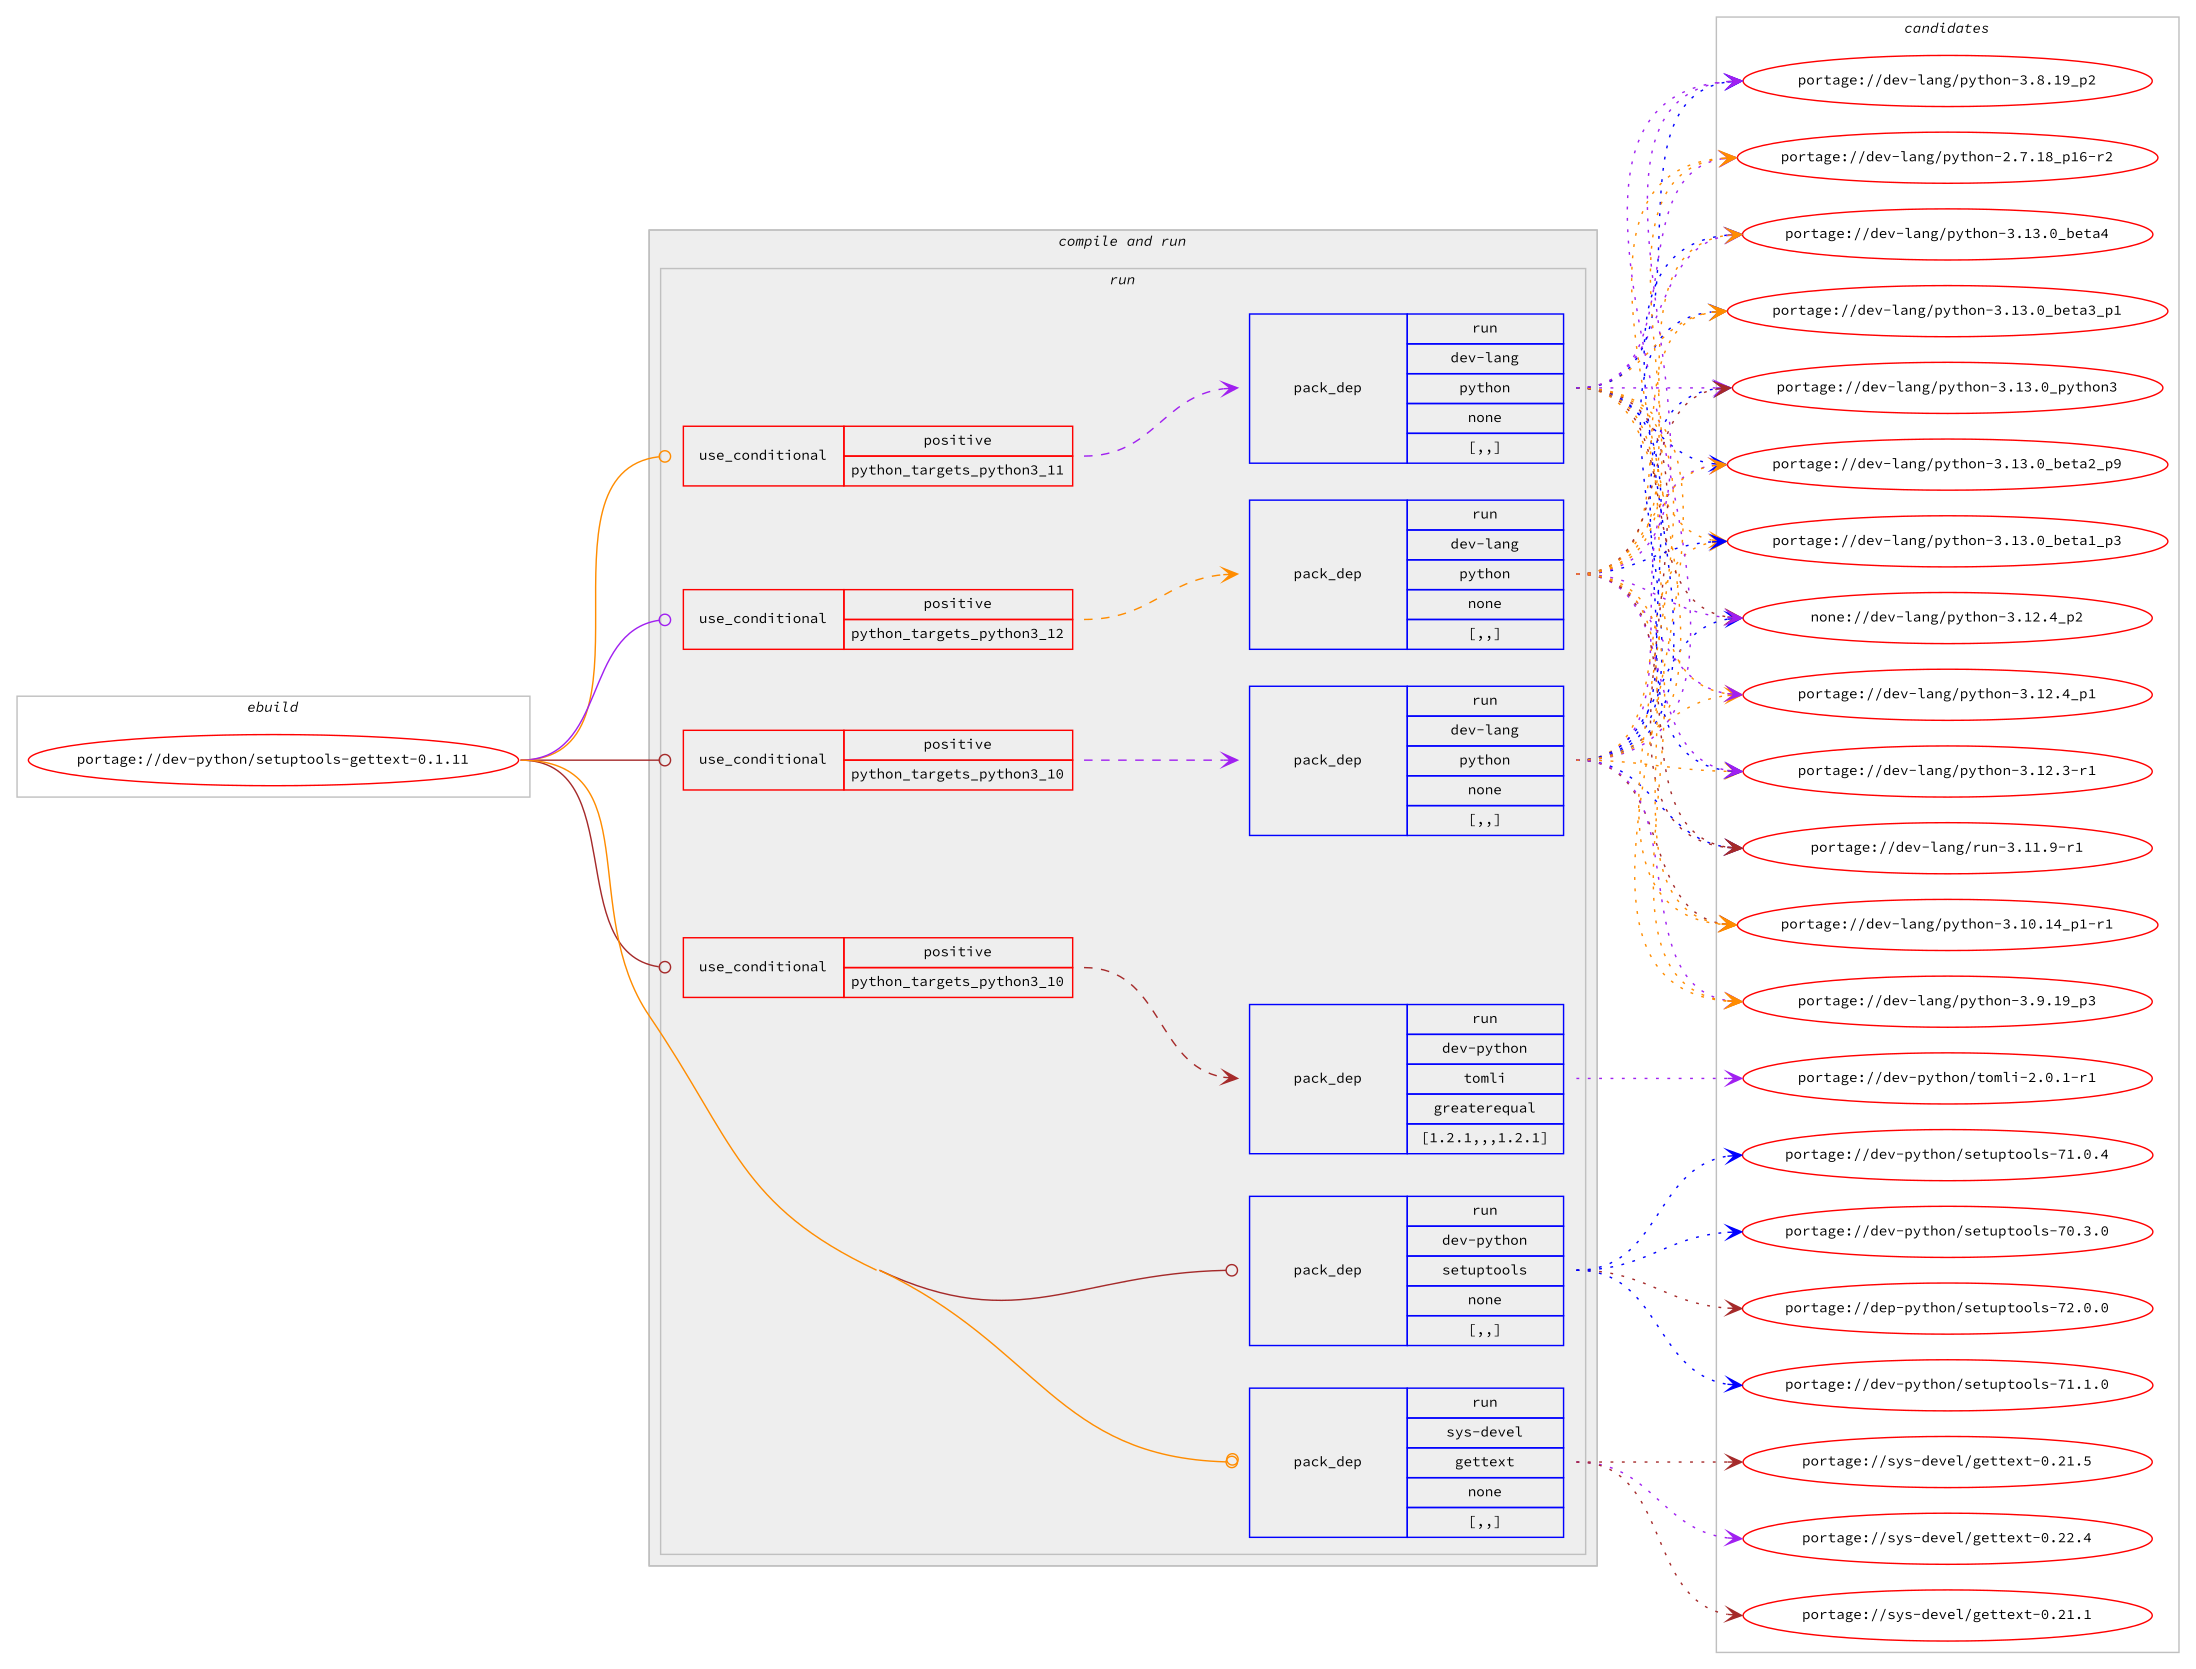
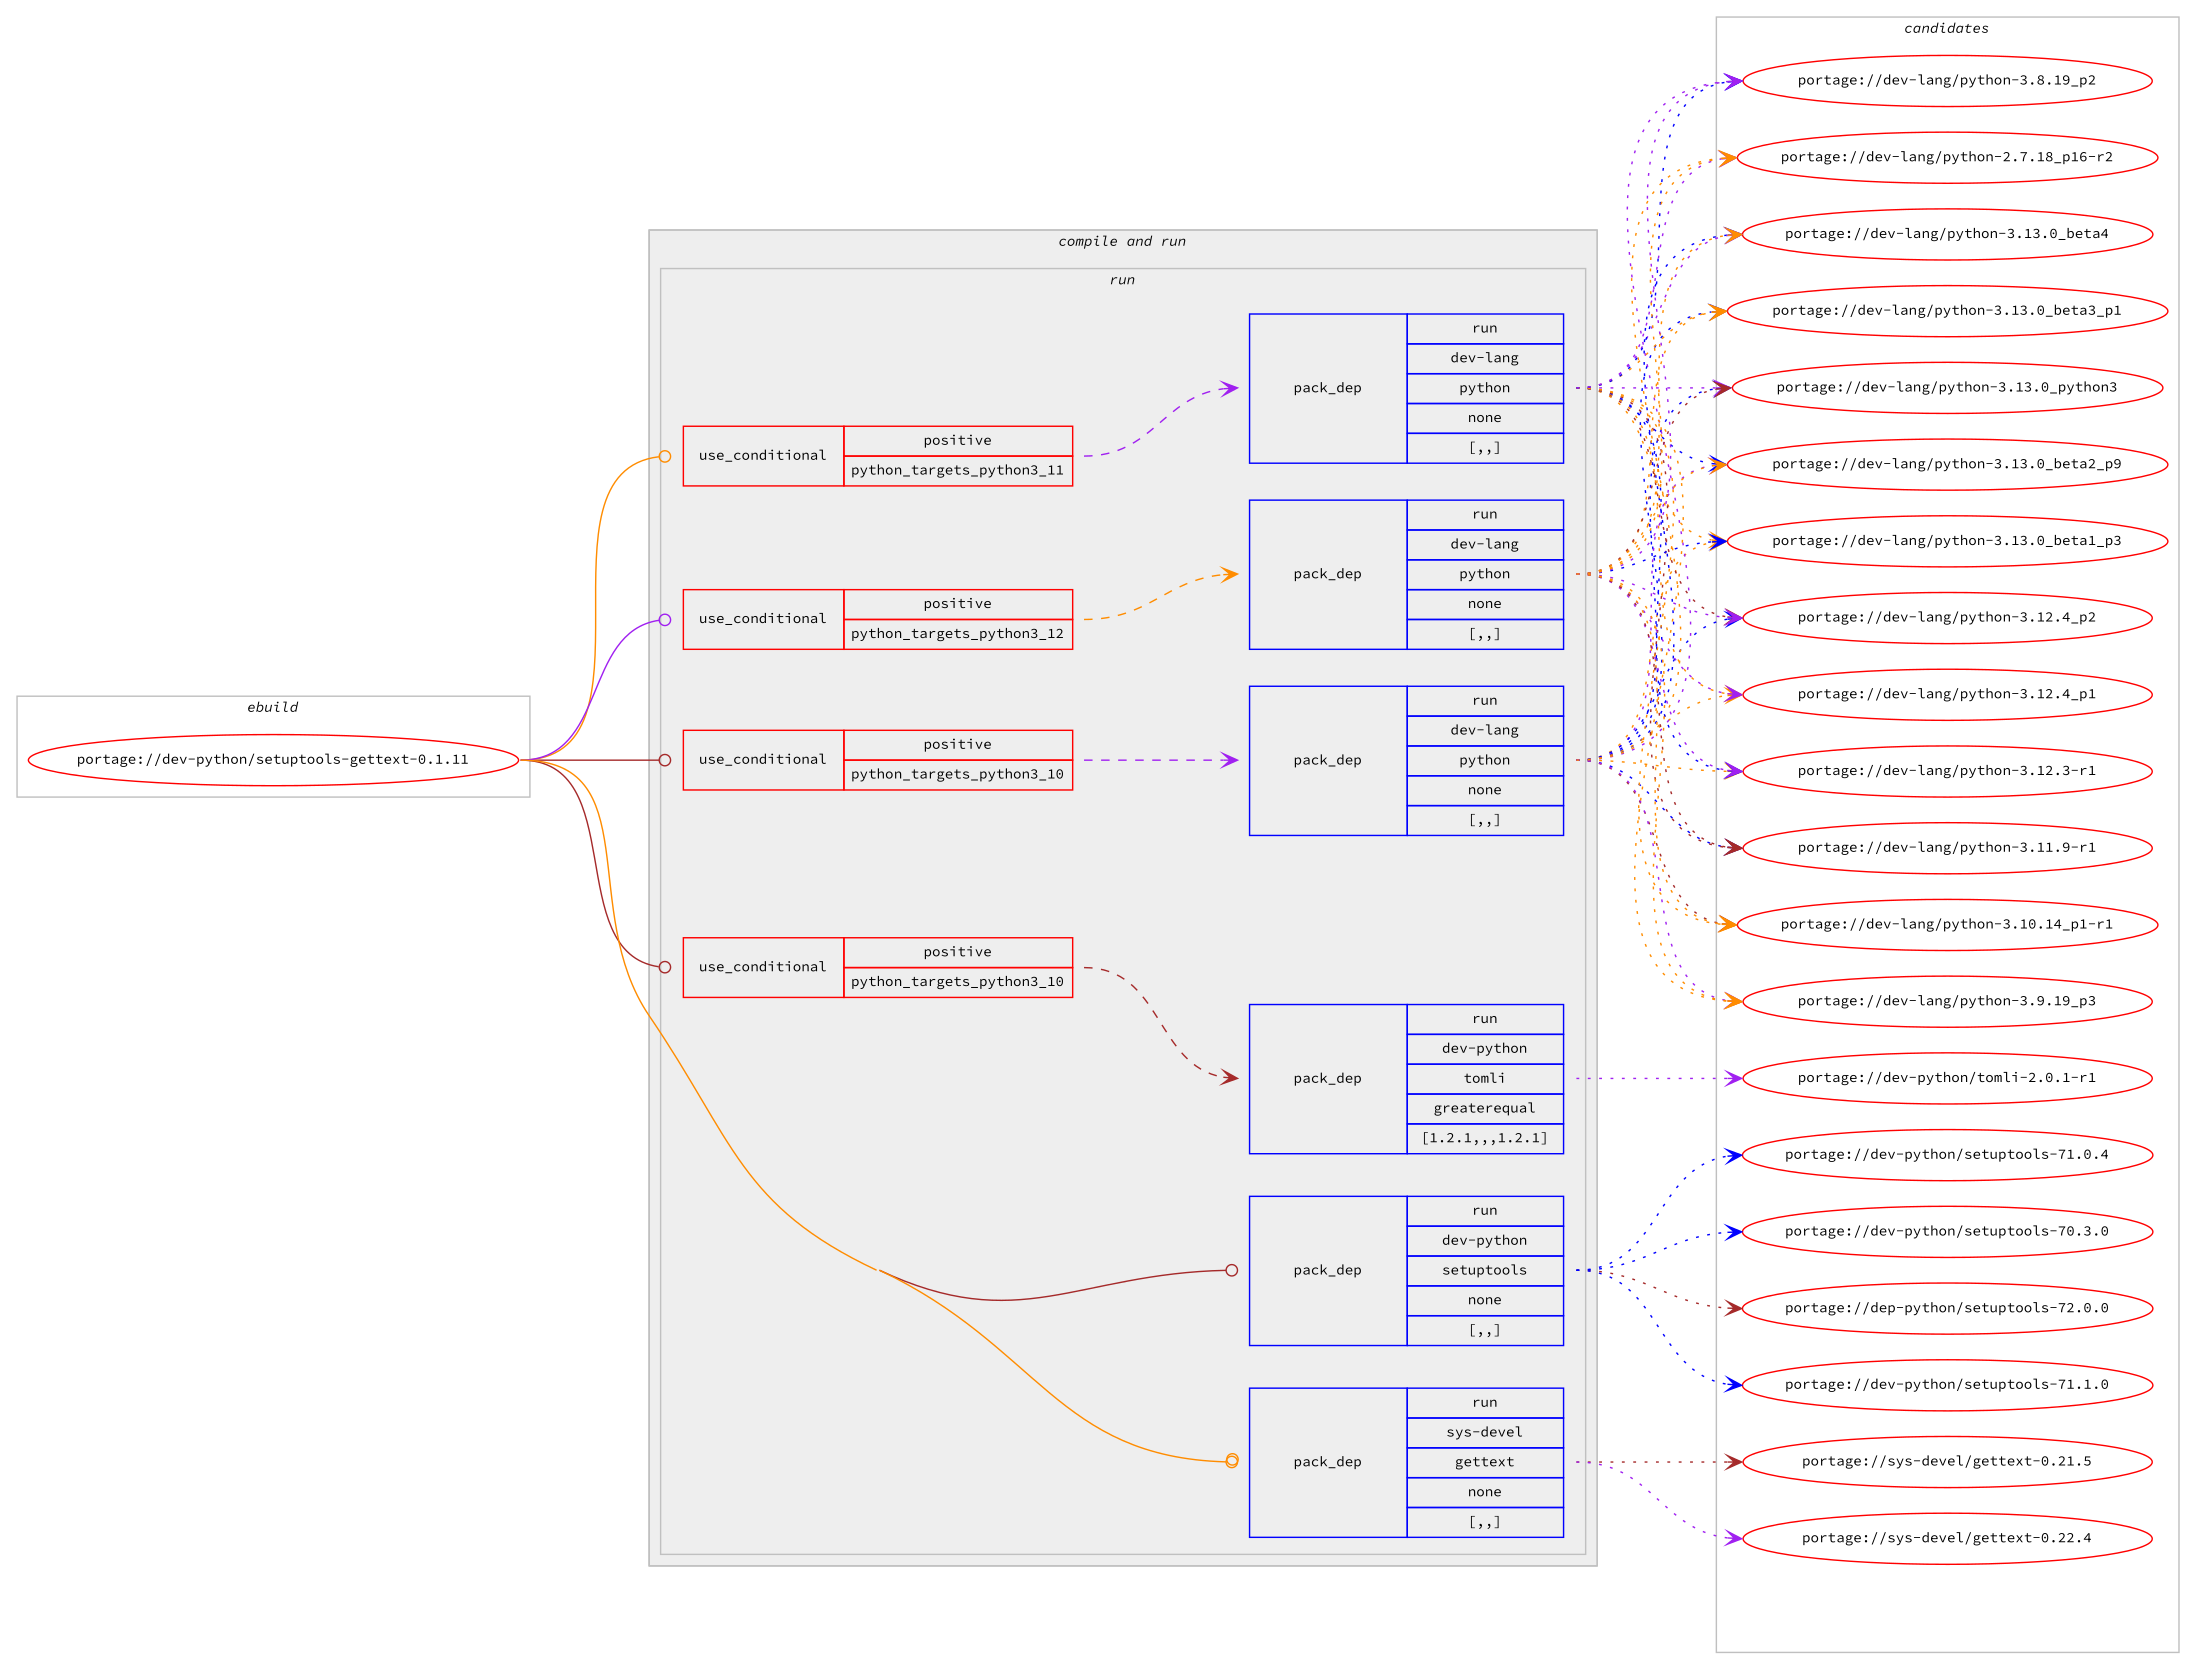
(1948, 618) -> (1948, 618)
(1948, 848) -> (1948, 848)
(1948, 1615) -> none
